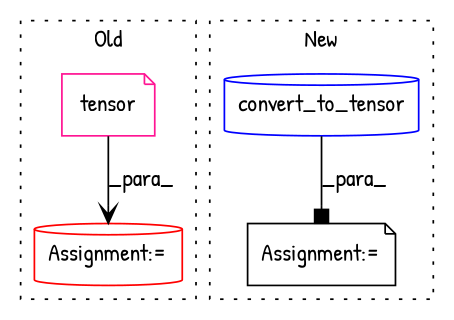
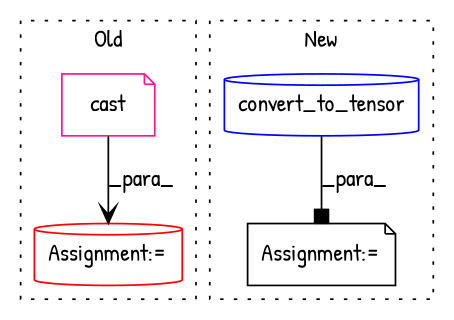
(108, 105) -> (108, 105)
